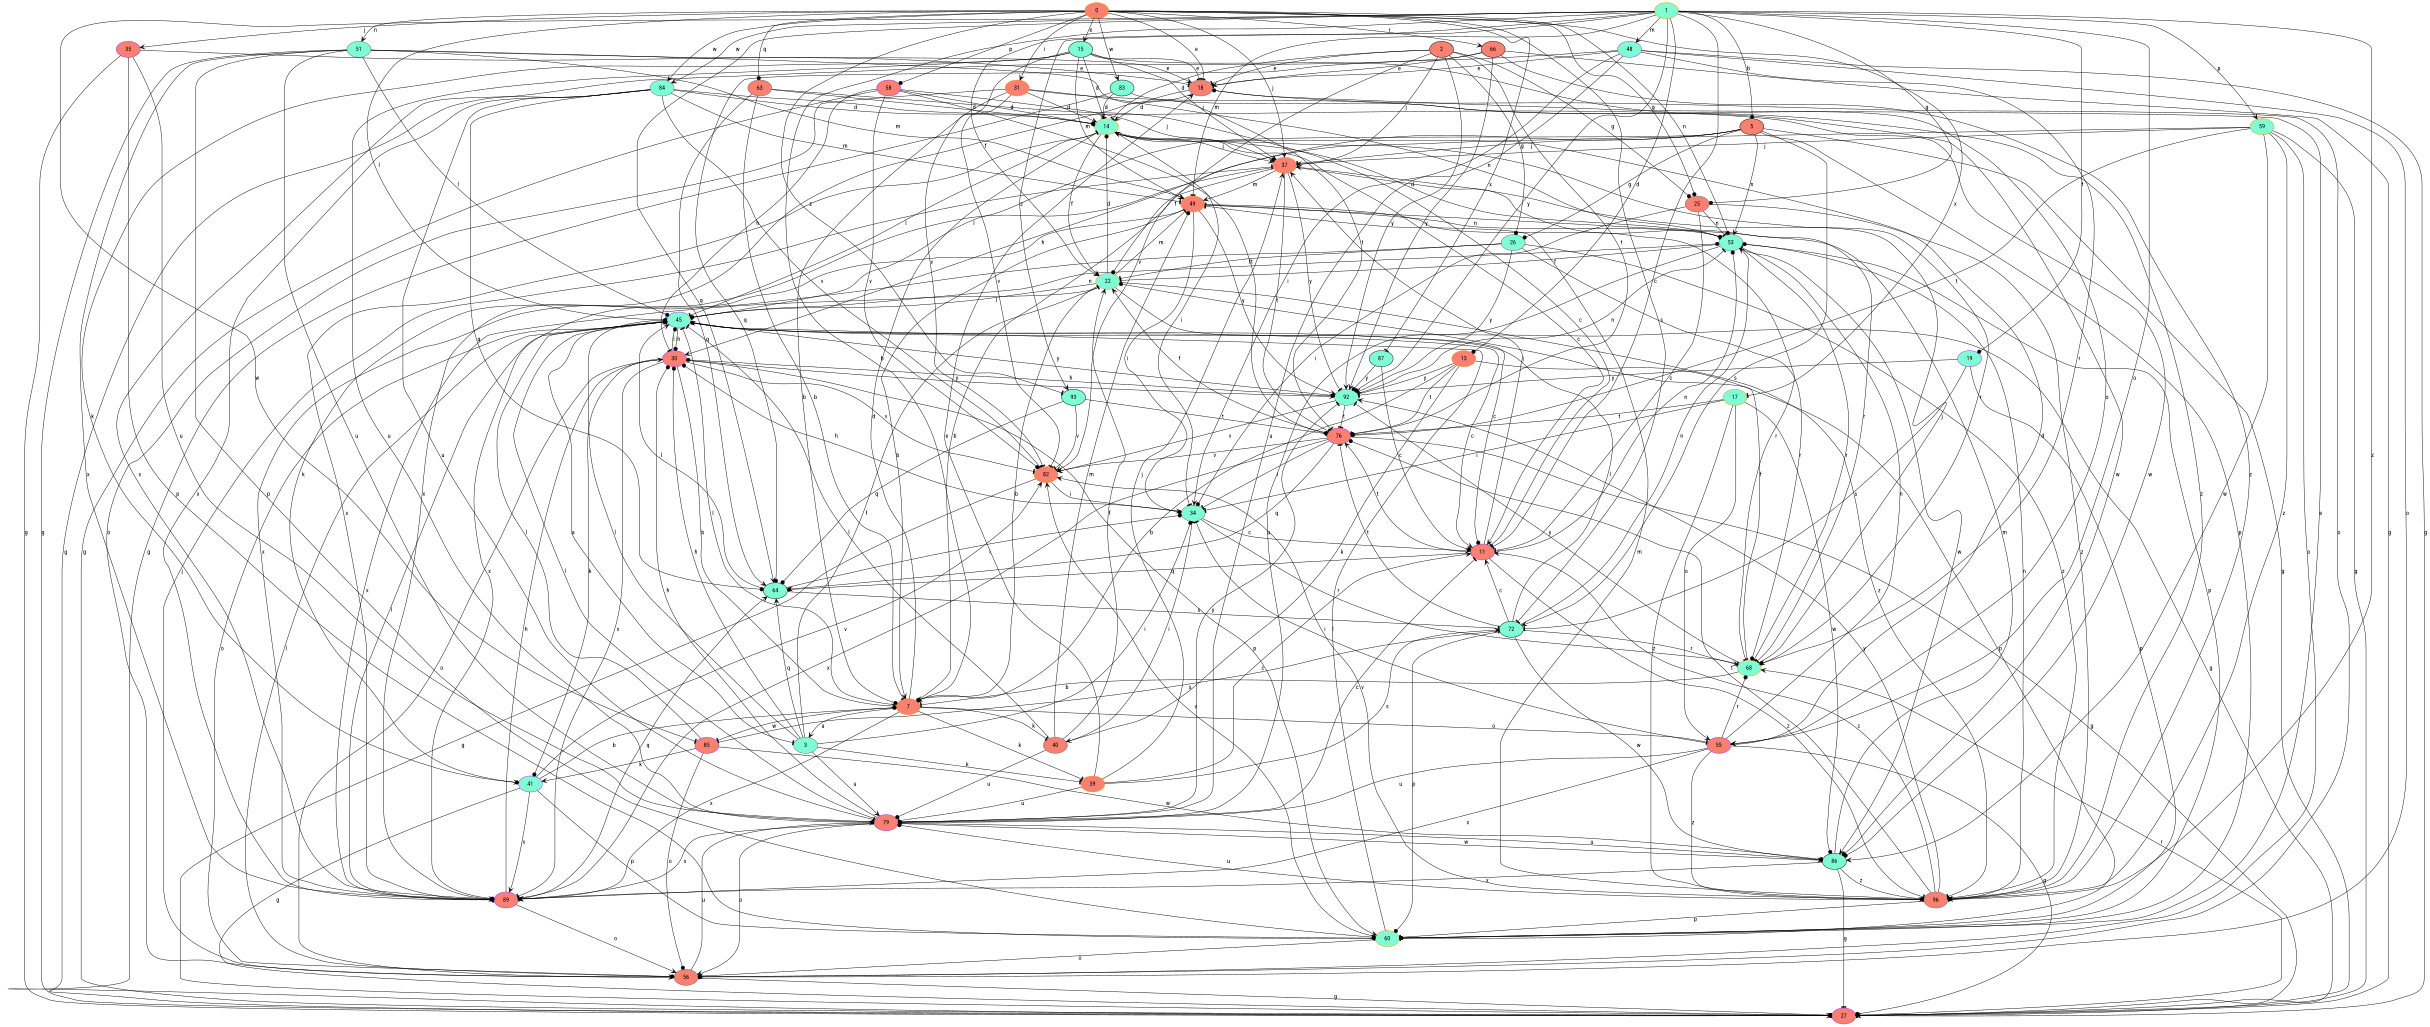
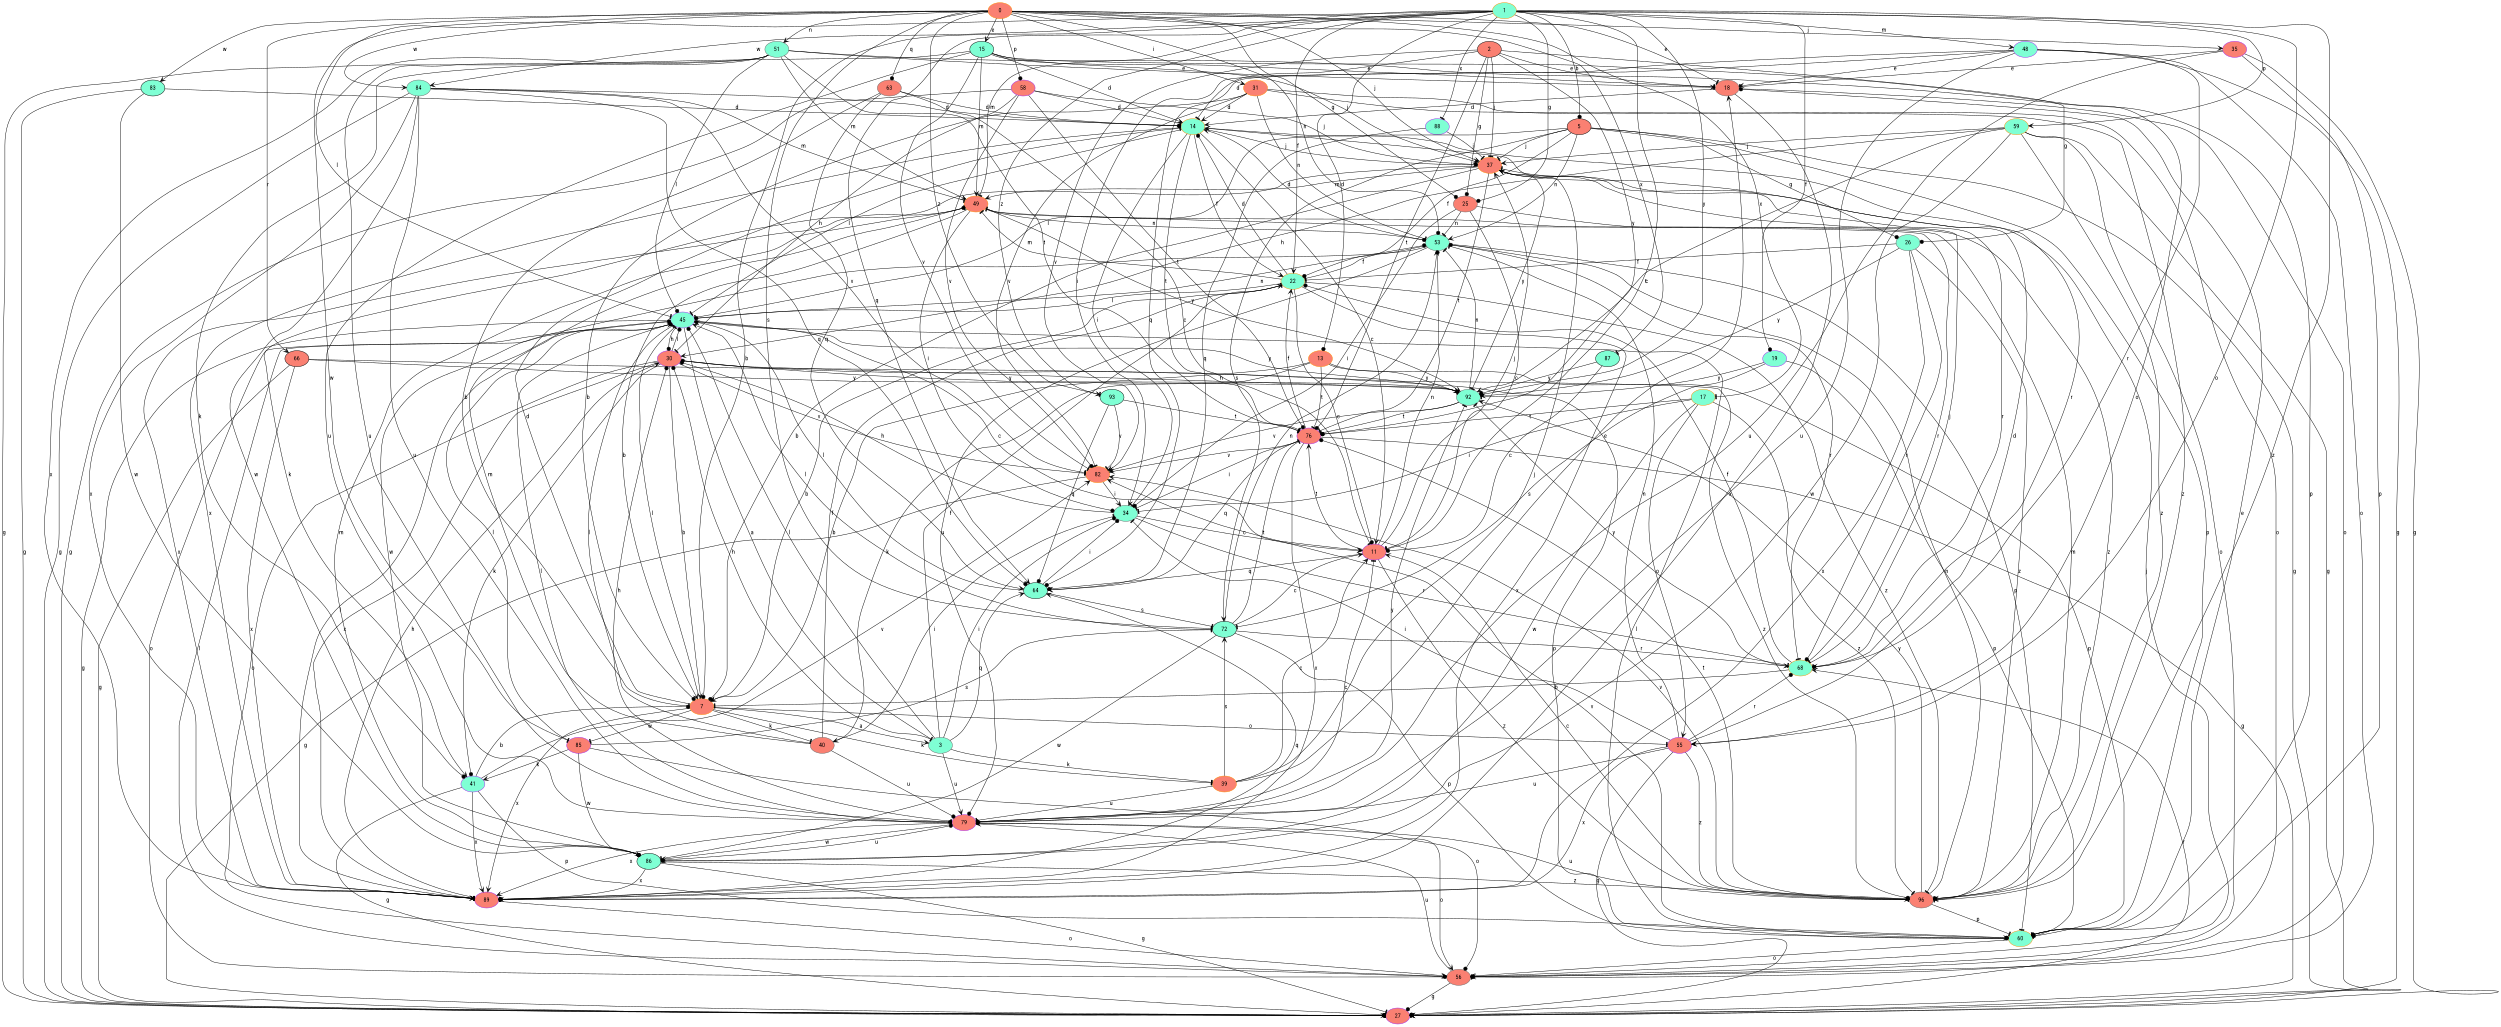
(1348, 70) -> none
none -> (1437, 127)
none -> (1168, 320)
